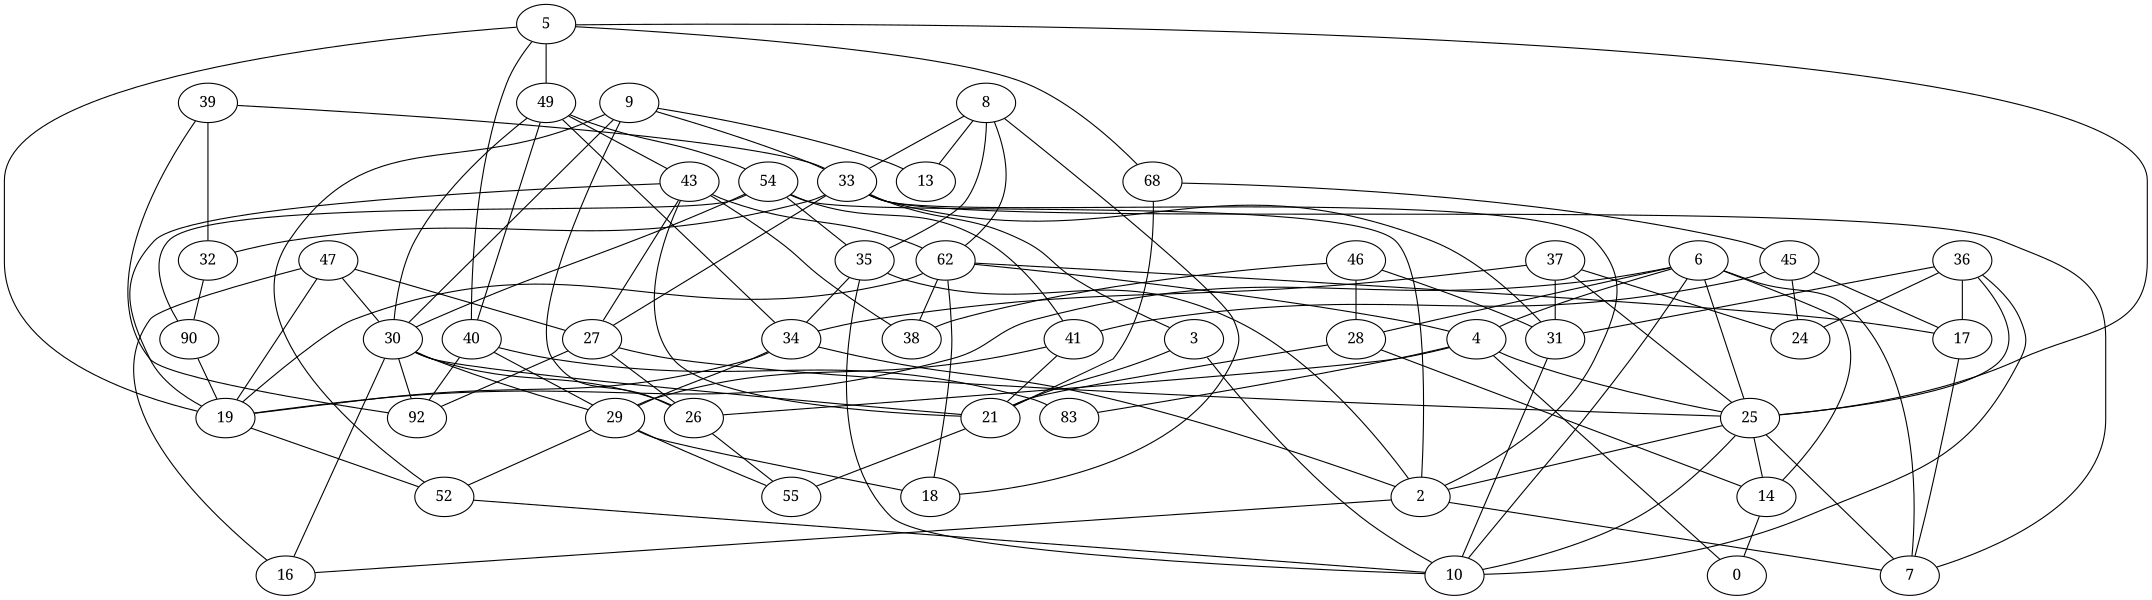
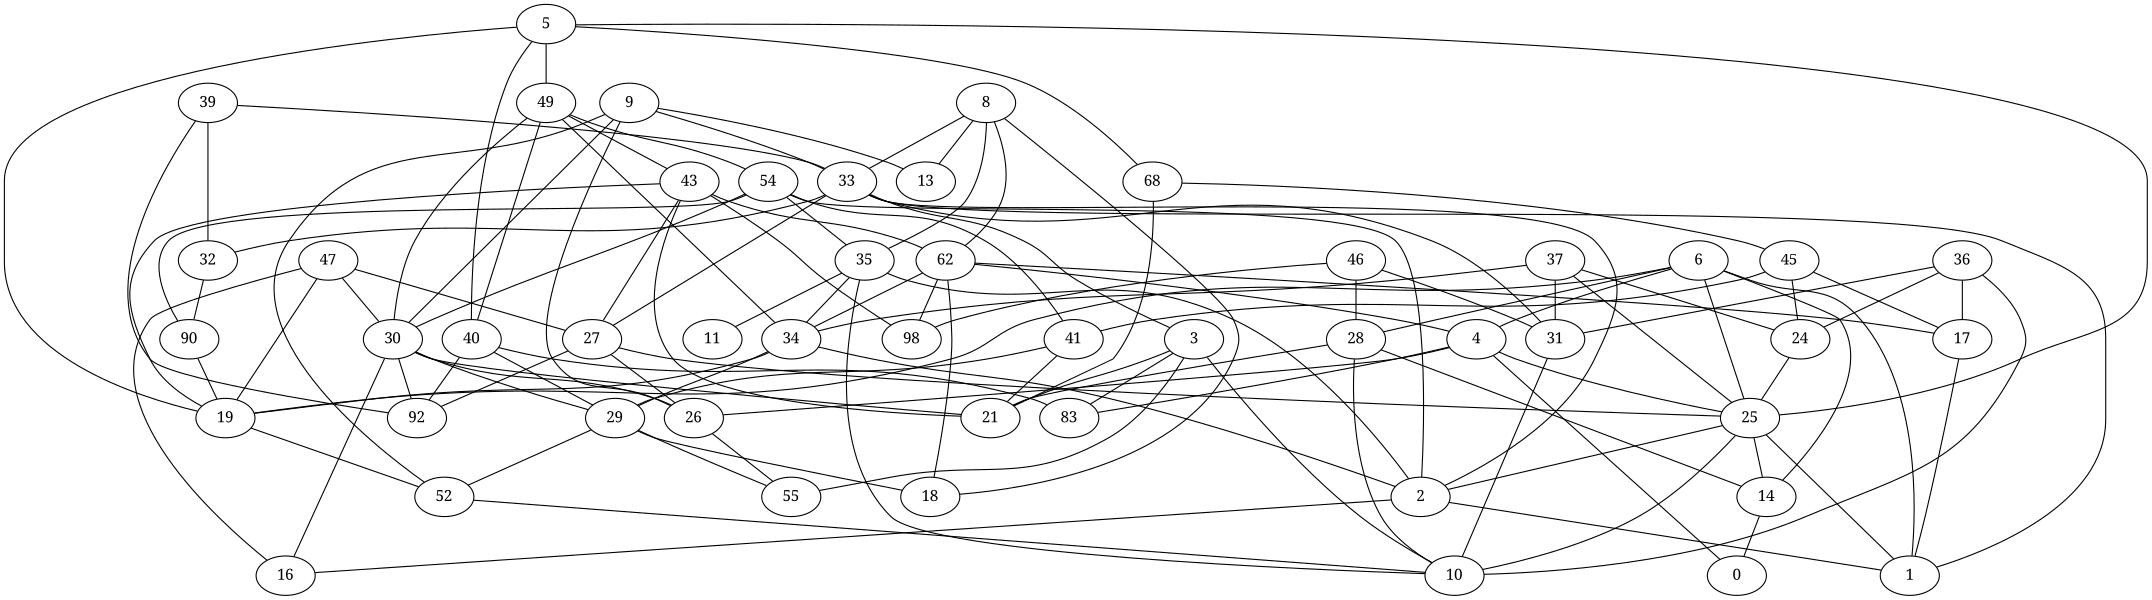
(568, 285) -> (869, 300)
none -> (712, 339)
(912, 339) -> (912, 339)
(2003, 357) -> (1775, 379)
none -> (1150, 367)
(1571, 435) -> (1361, 463)
(891, 458) -> (1021, 467)
(1910, 576) -> (1910, 576)
